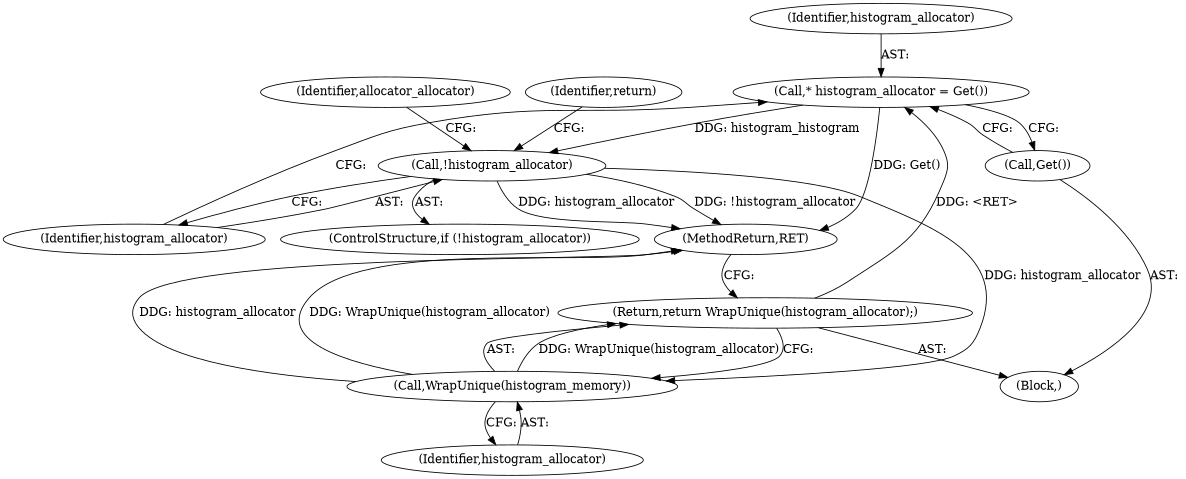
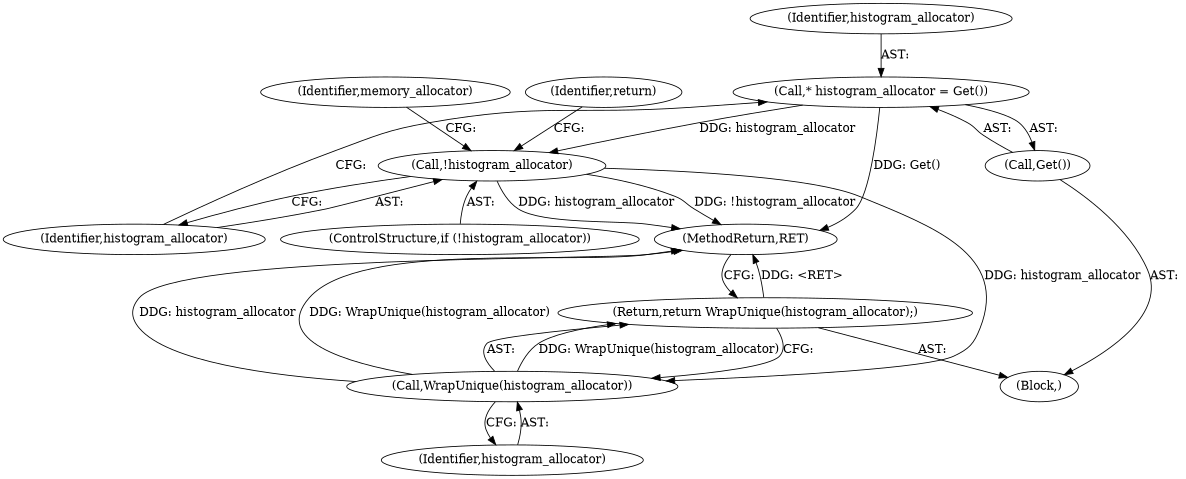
(385, 92) -> (385, 92)
(777, 129) -> (777, 129)
(1000, 129) -> (1000, 129)
(1046, 129) -> (1046, 129)
(415, 196) -> (463, 205)
(917, 229) -> (761, 280)
(512, 387) -> (512, 387)
